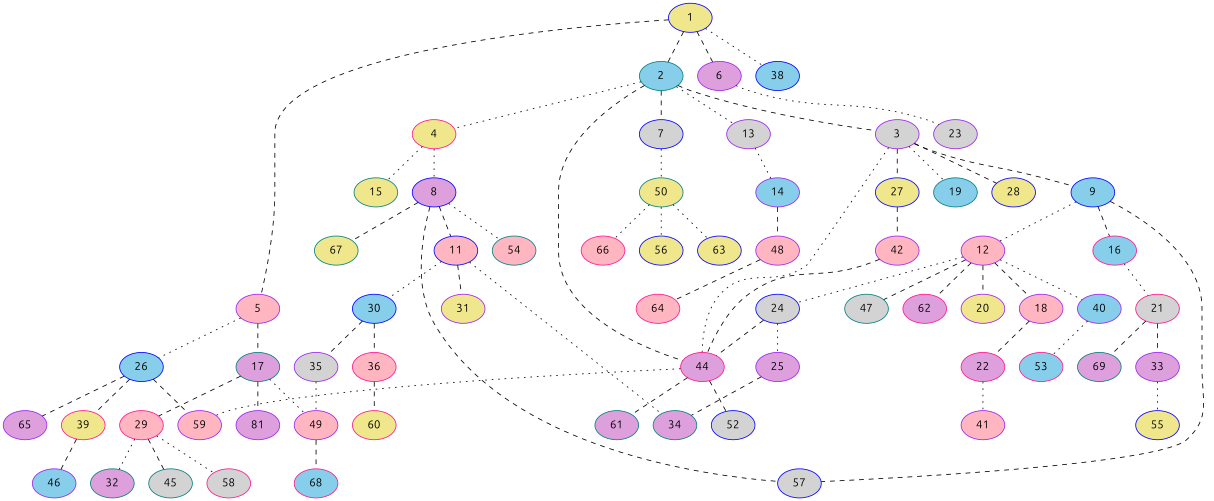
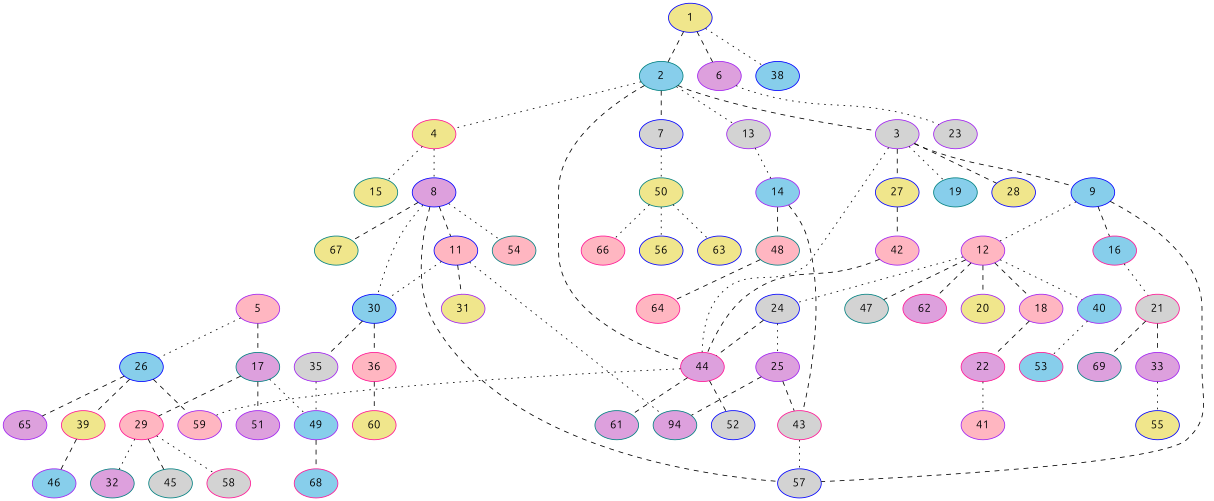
(378, 62) -> none
none -> (395, 247)
(778, 251) -> (778, 251)
(258, 425) -> (258, 425)
(316, 425) -> (316, 425)
(675, 425) -> (675, 425)
none -> (799, 425)
